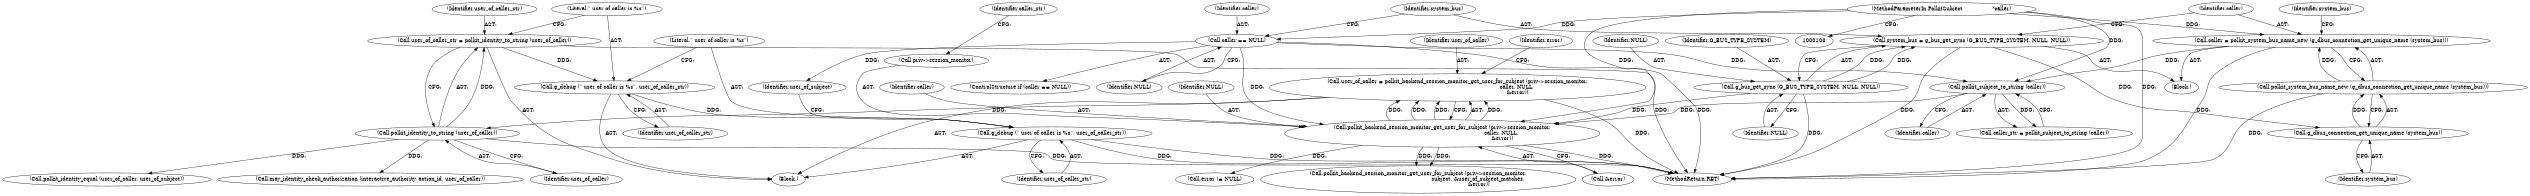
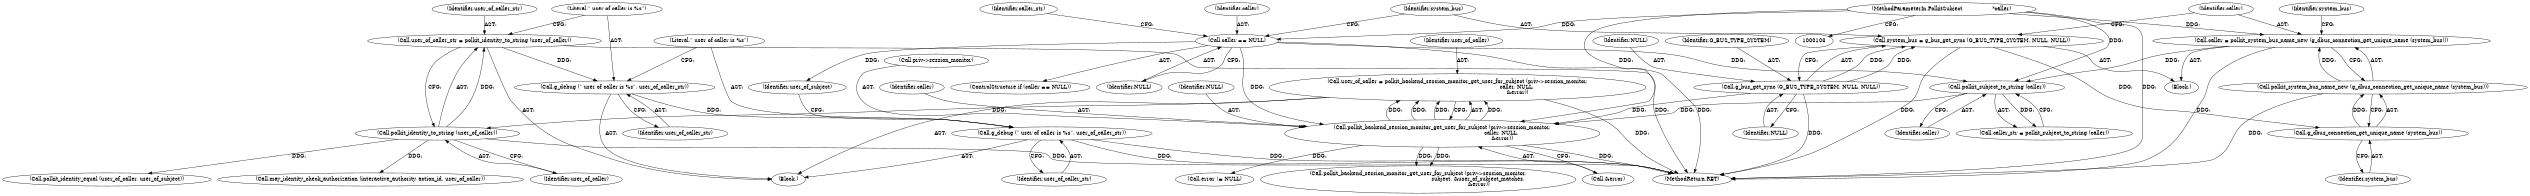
(979, 34) -> (1125, 25)
(1541, 41) -> none
